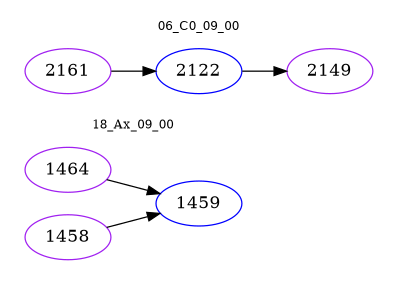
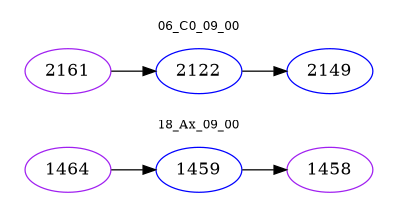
(330, 71) -> (330, 71)
(127, 222) -> (258, 170)
